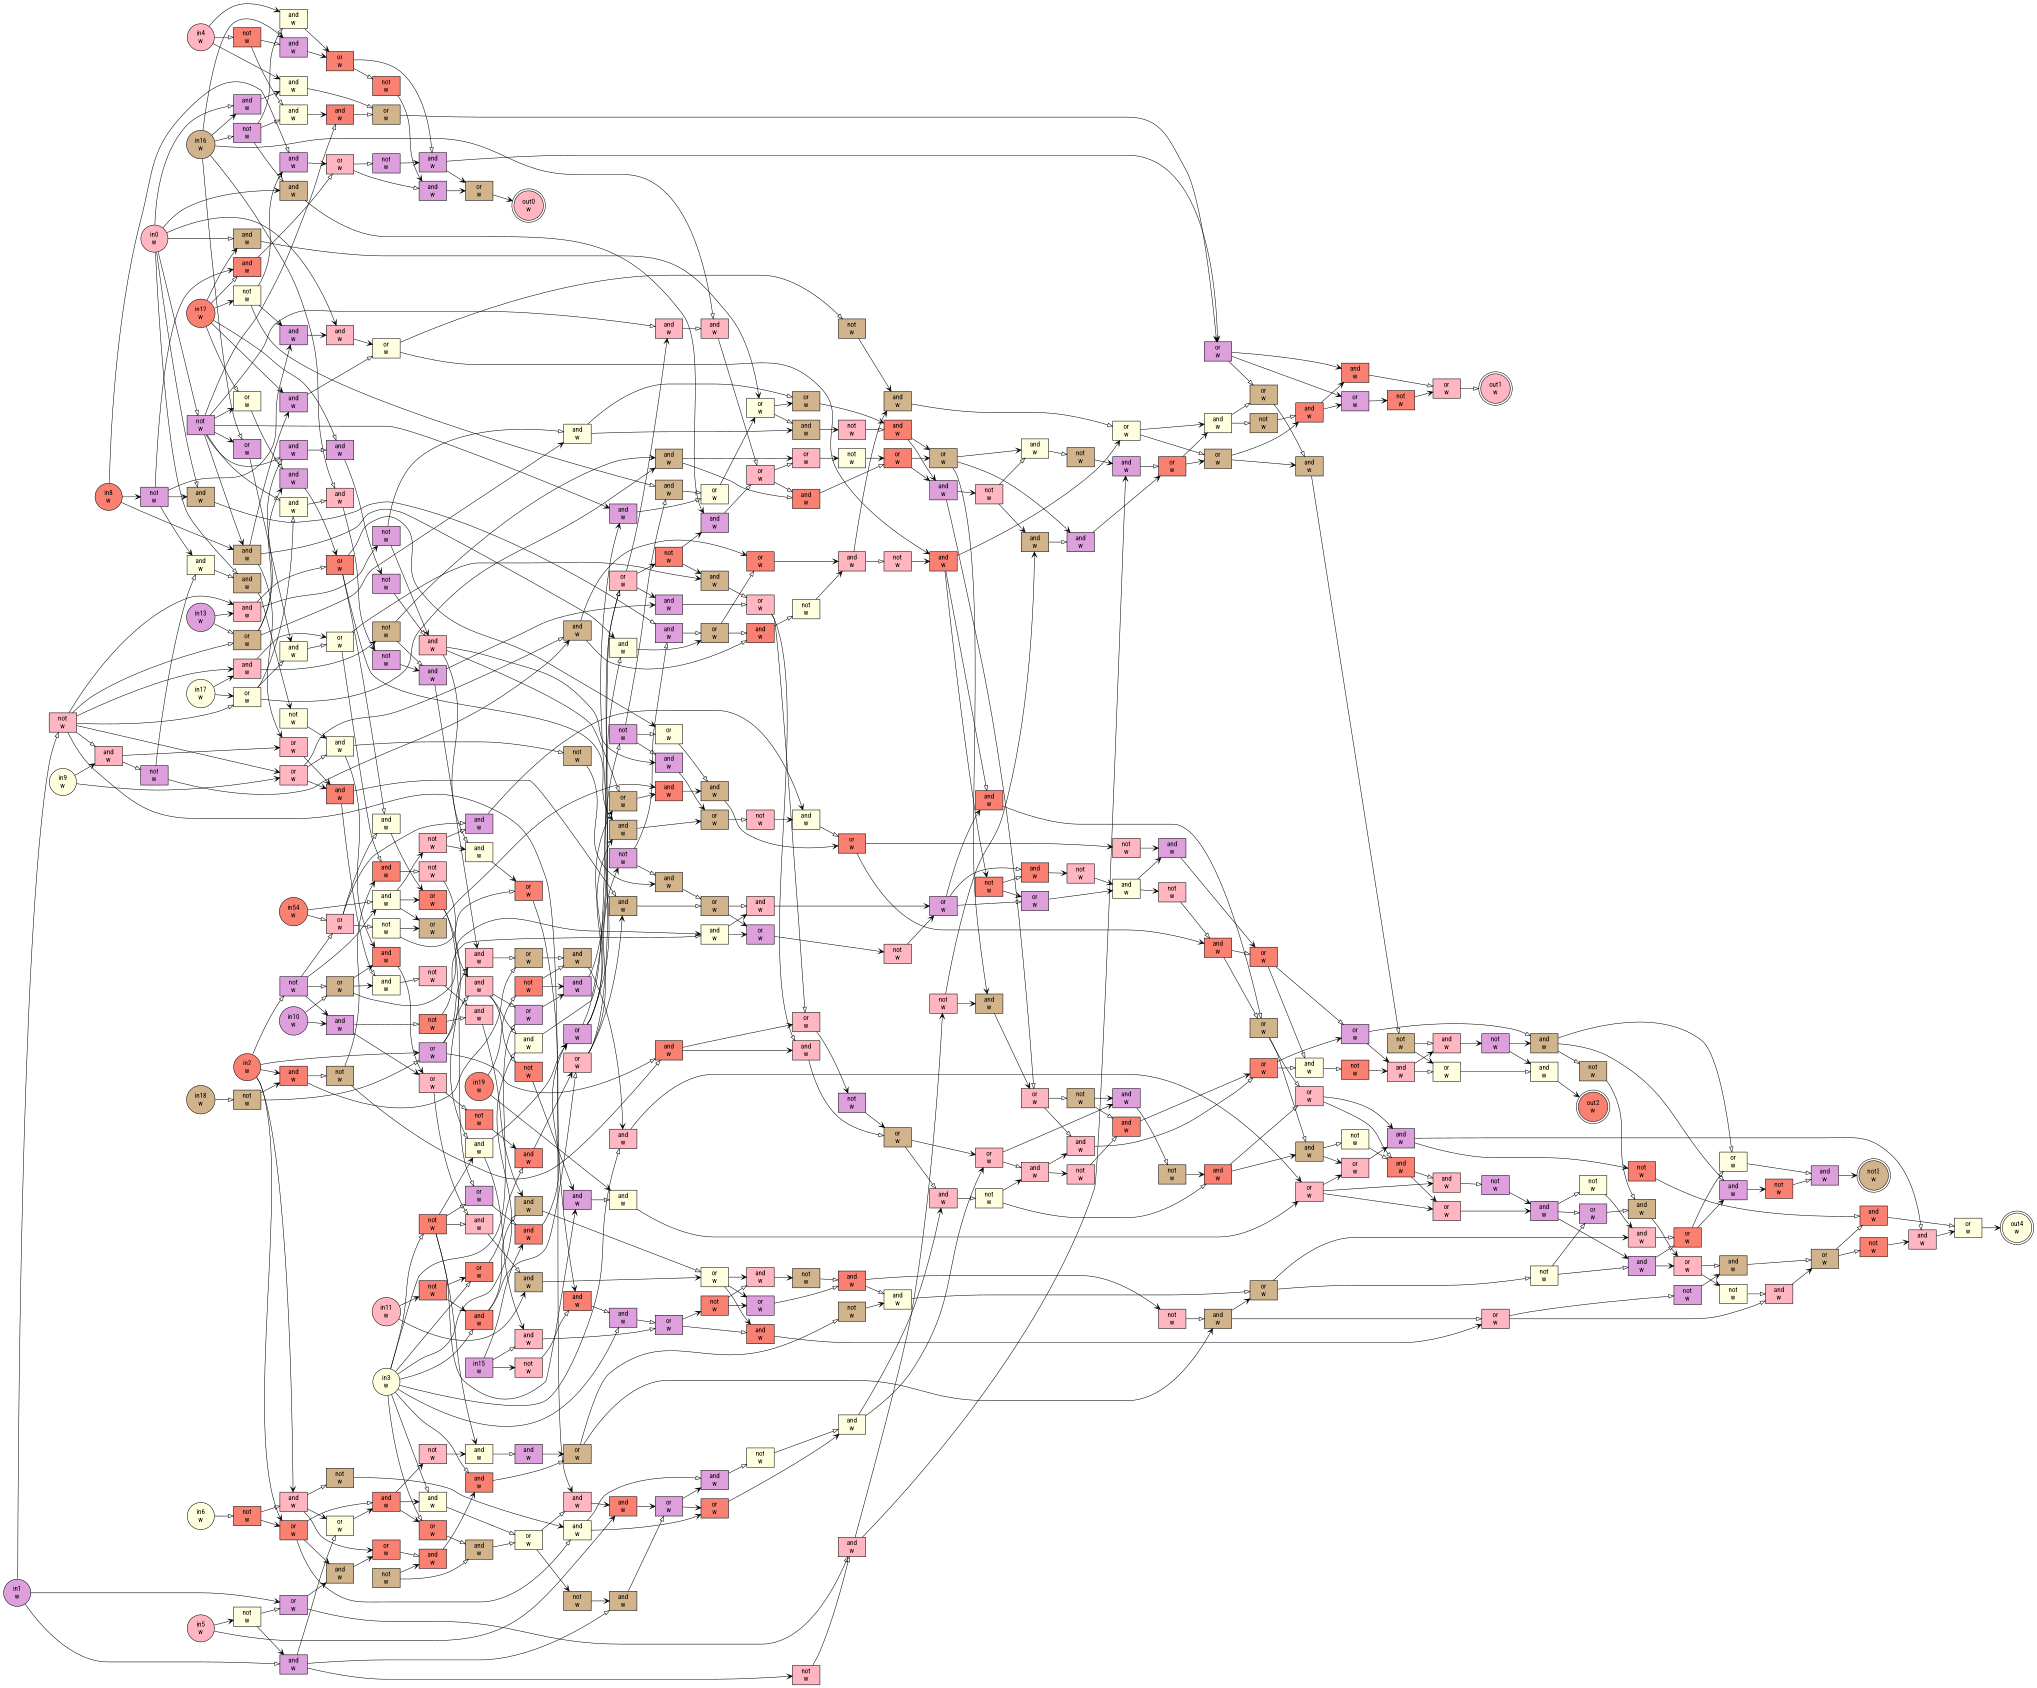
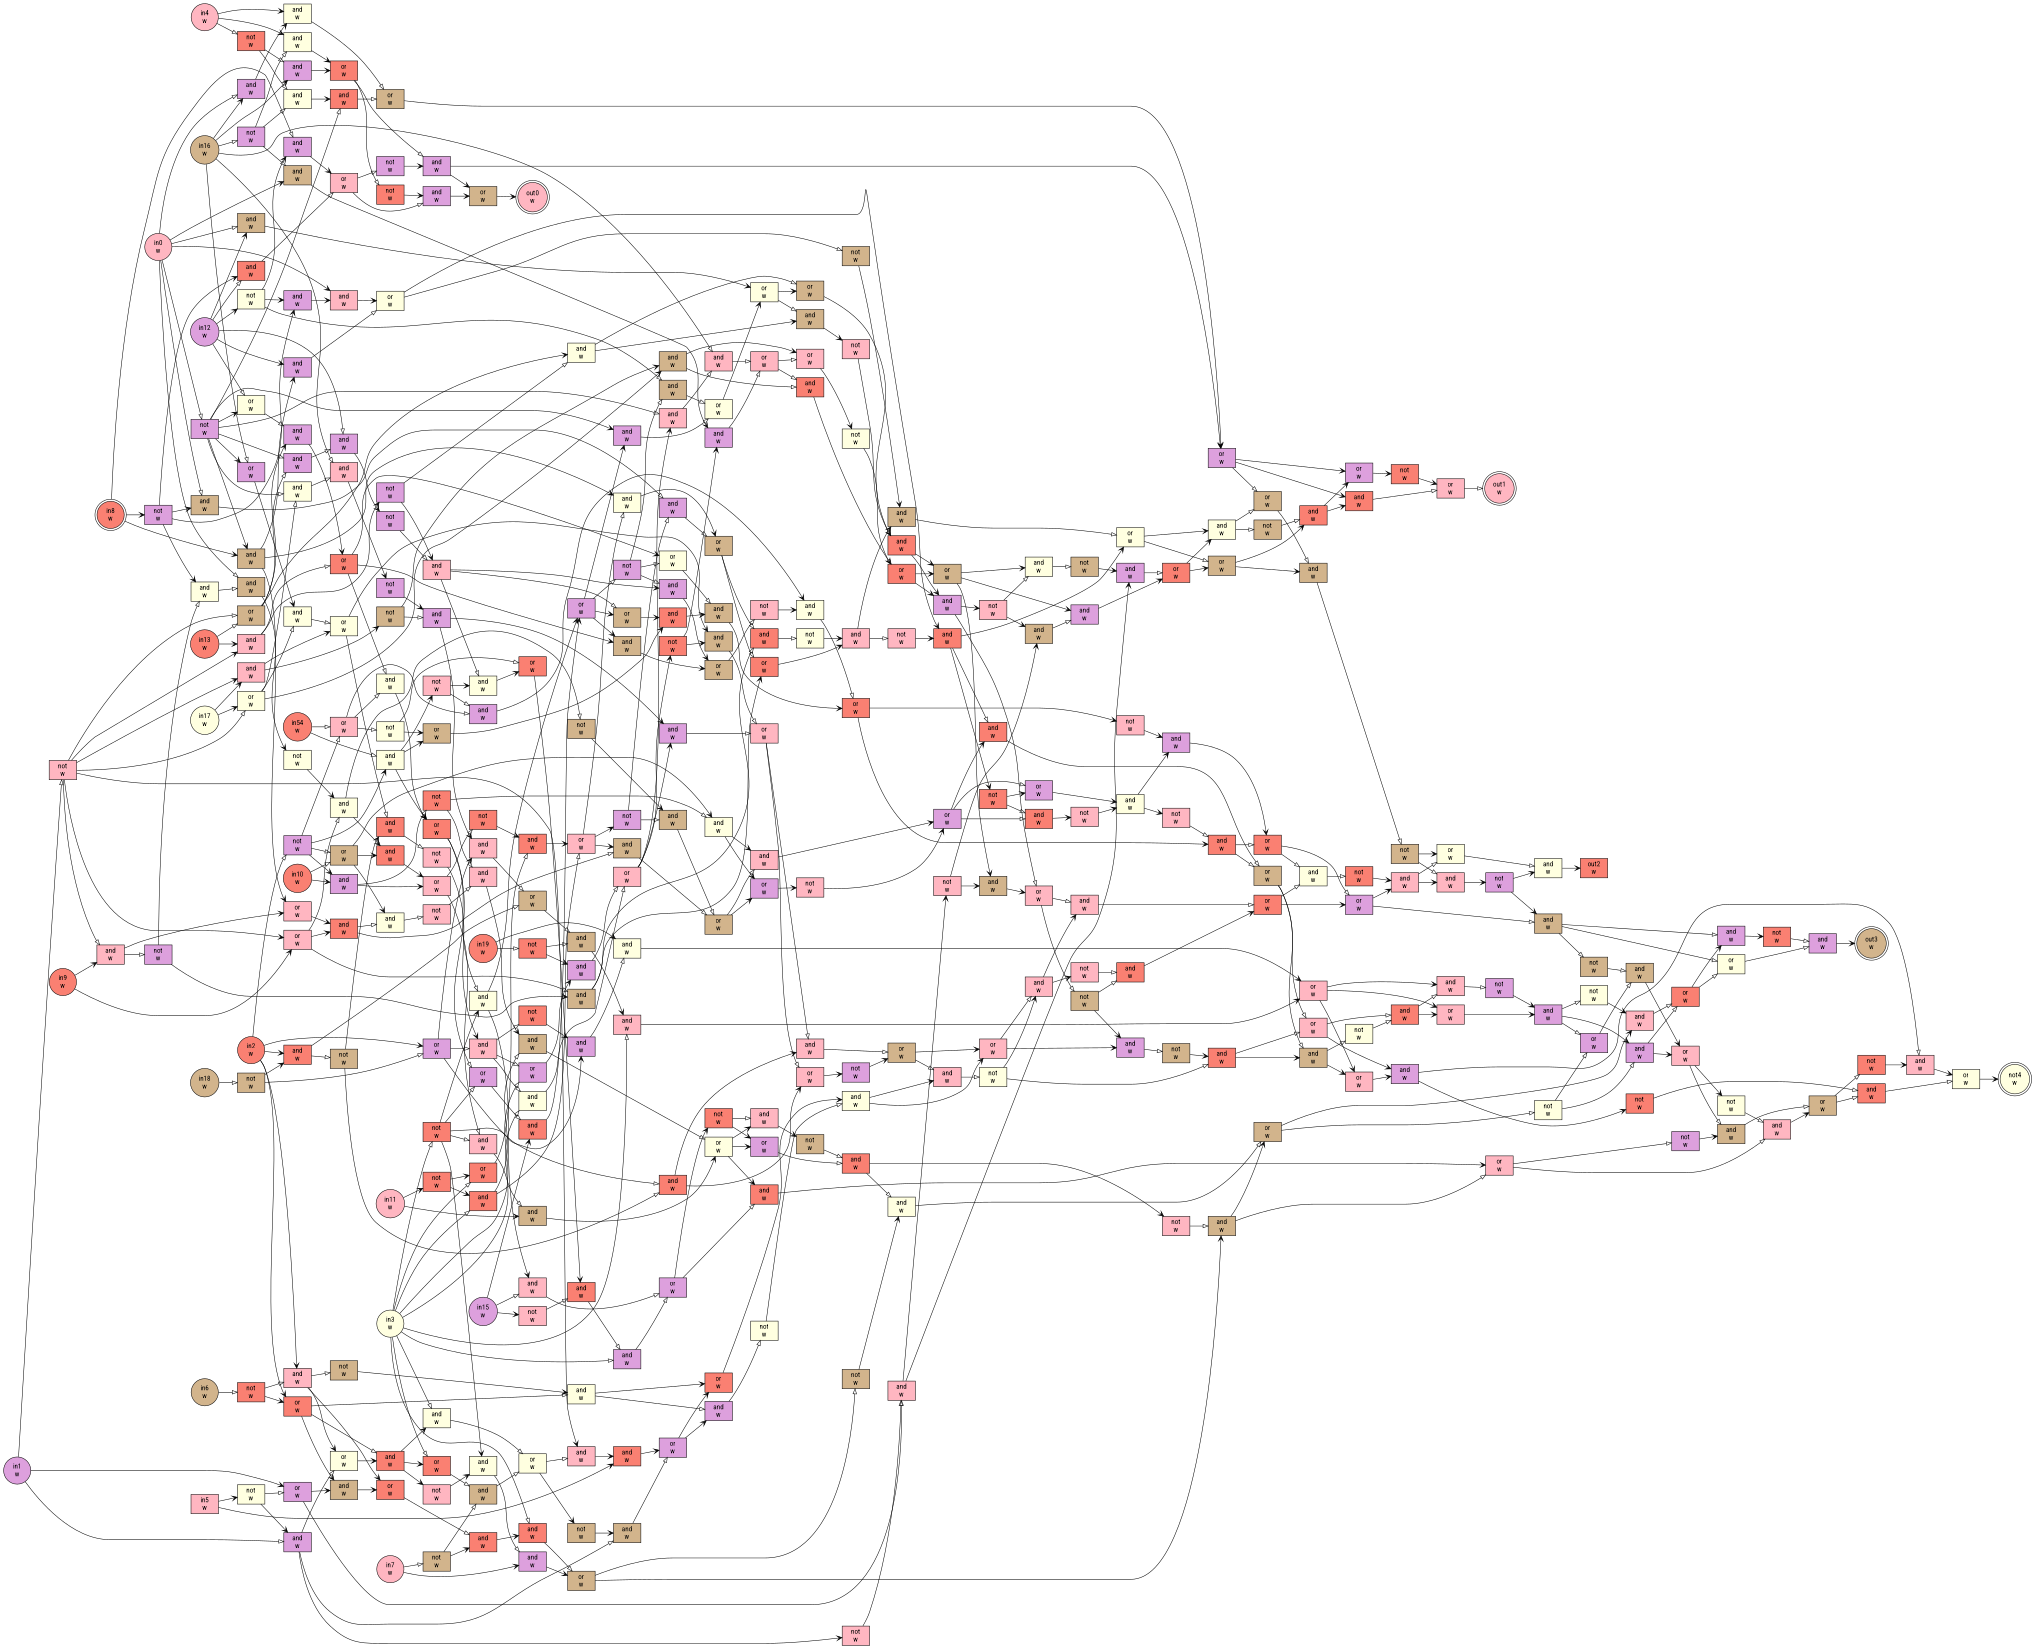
(201, 313) -> (205, 332)
(109, 497) -> (111, 515)
(201, 617) -> (205, 644)
(63, 782) -> (63, 982)
(294, 1021) -> (298, 878)
(1593, 1107) -> (1594, 868)
(1874, 1175) -> (1872, 943)
(2017, 1228) -> (2015, 1079)
(479, 1368) -> (483, 1311)
(201, 1516) -> (205, 1392)
none -> (390, 1569)
(201, 1628) -> (205, 1504)
